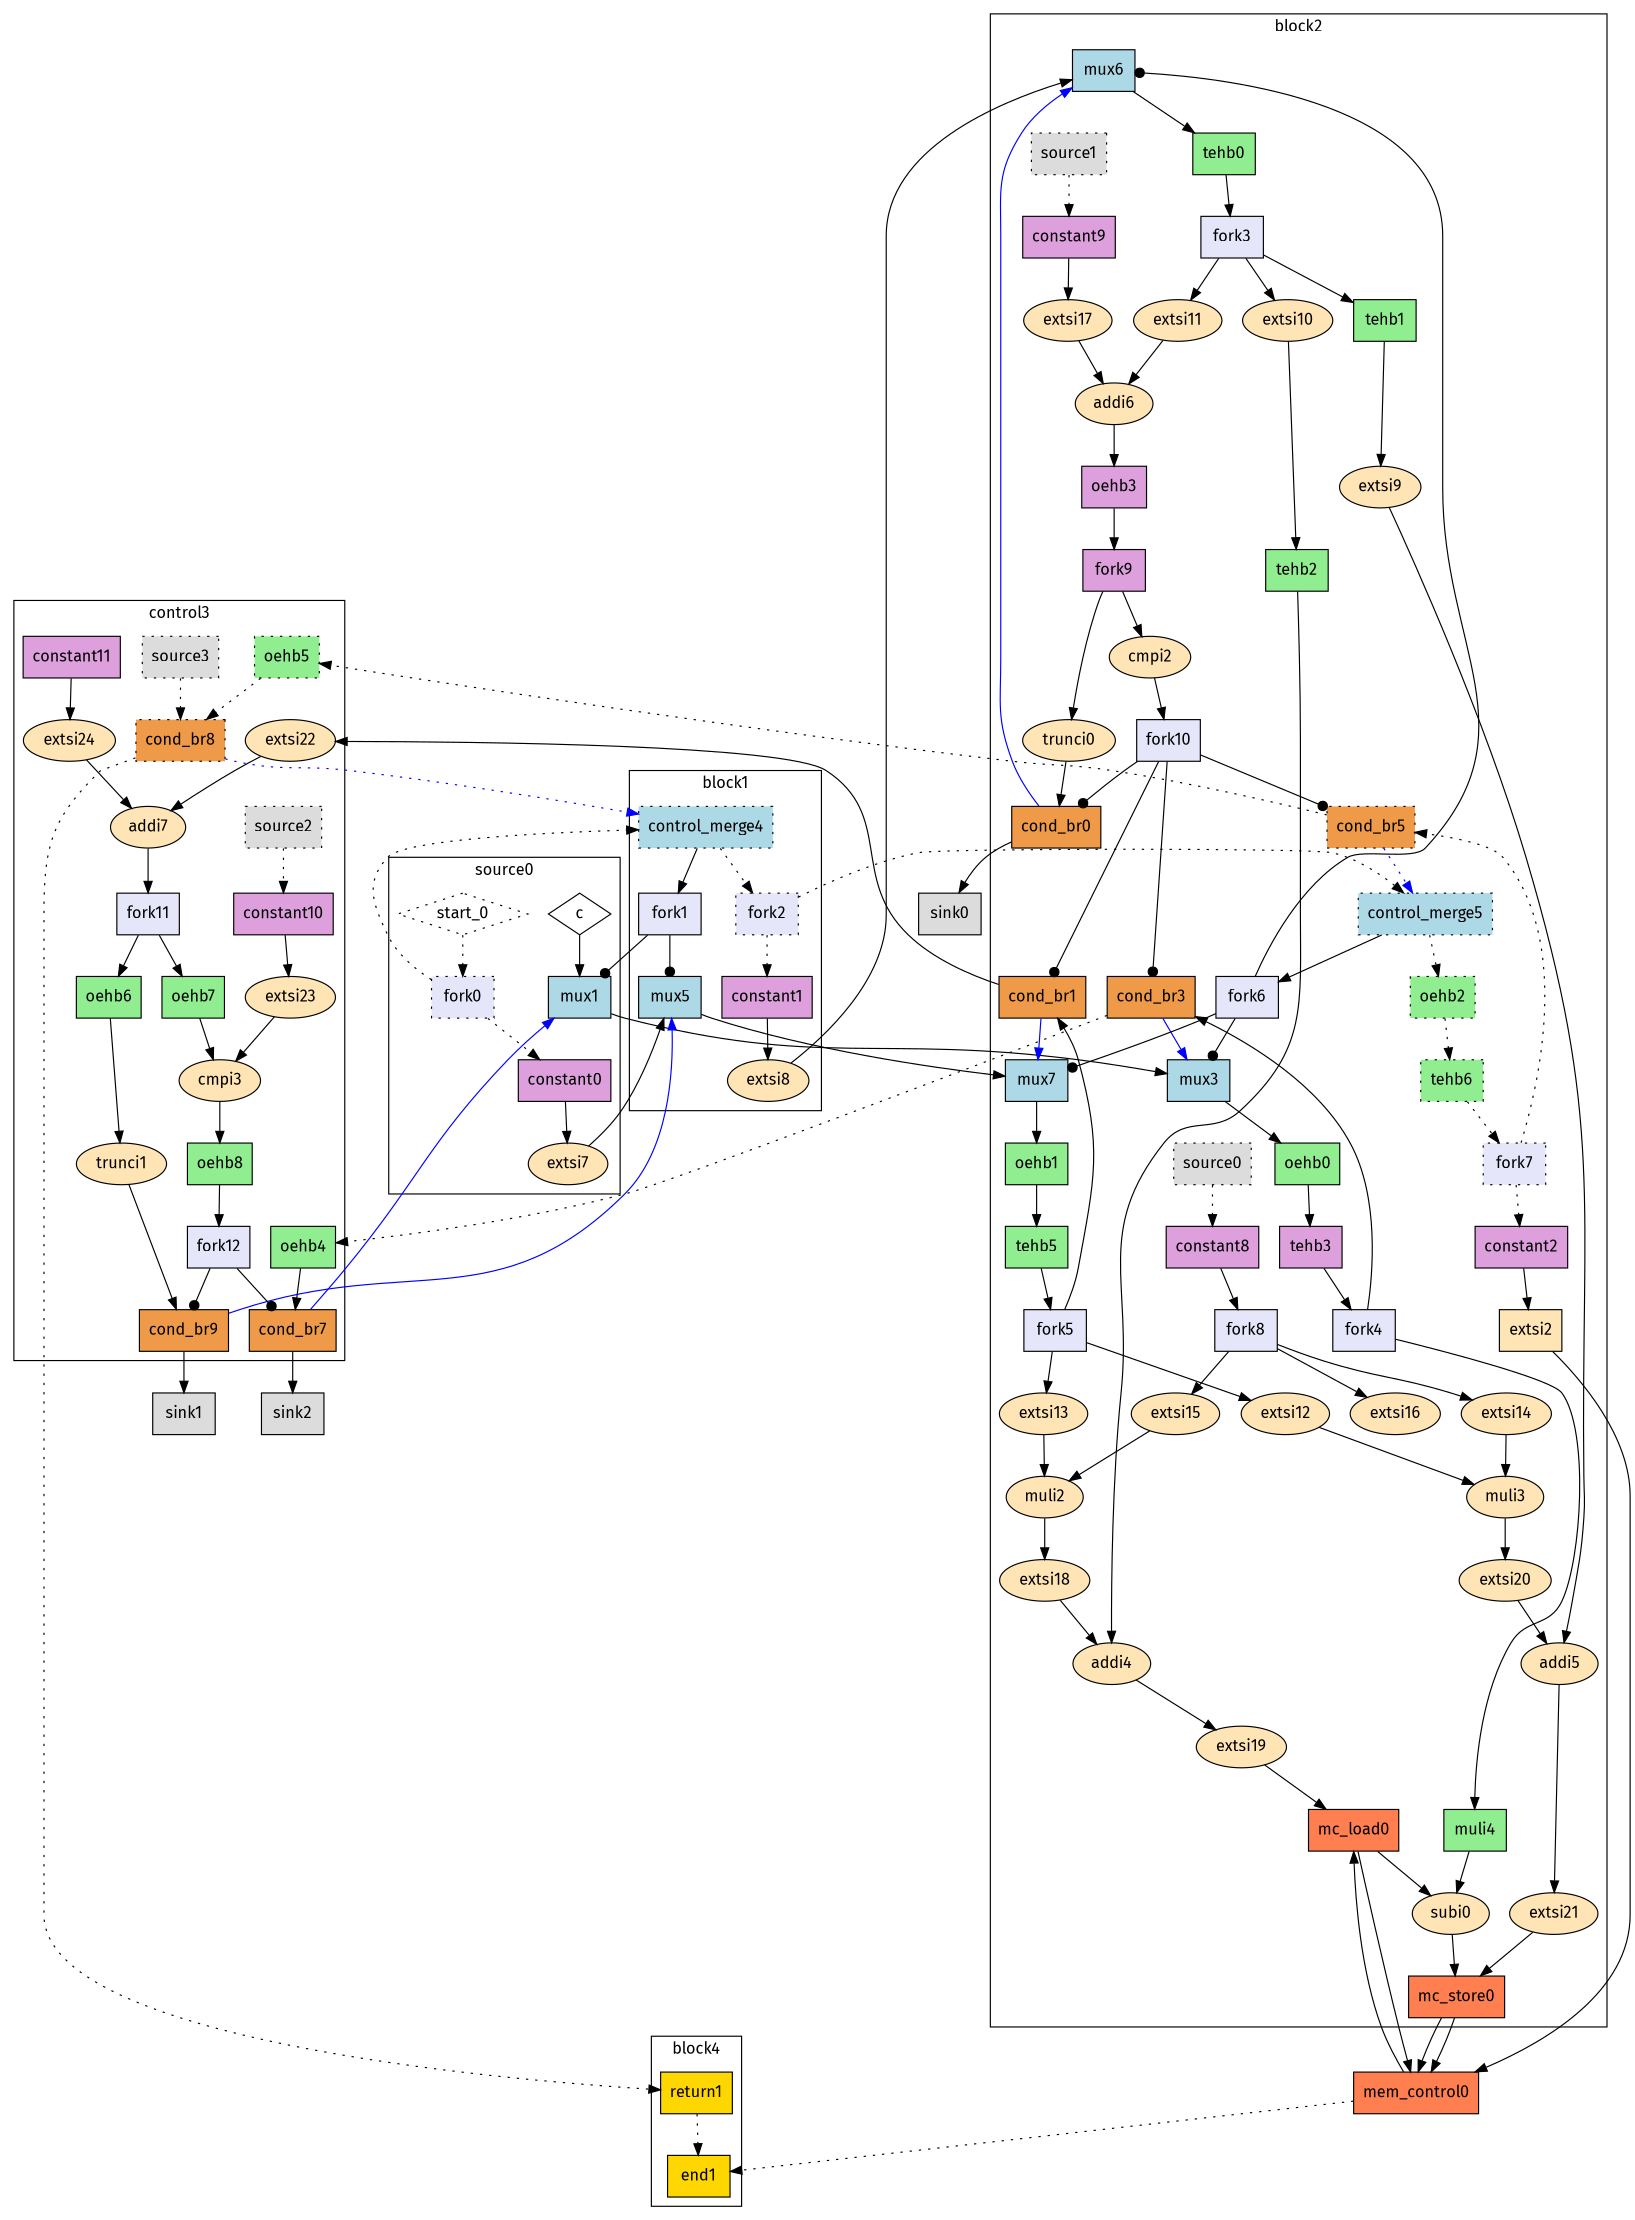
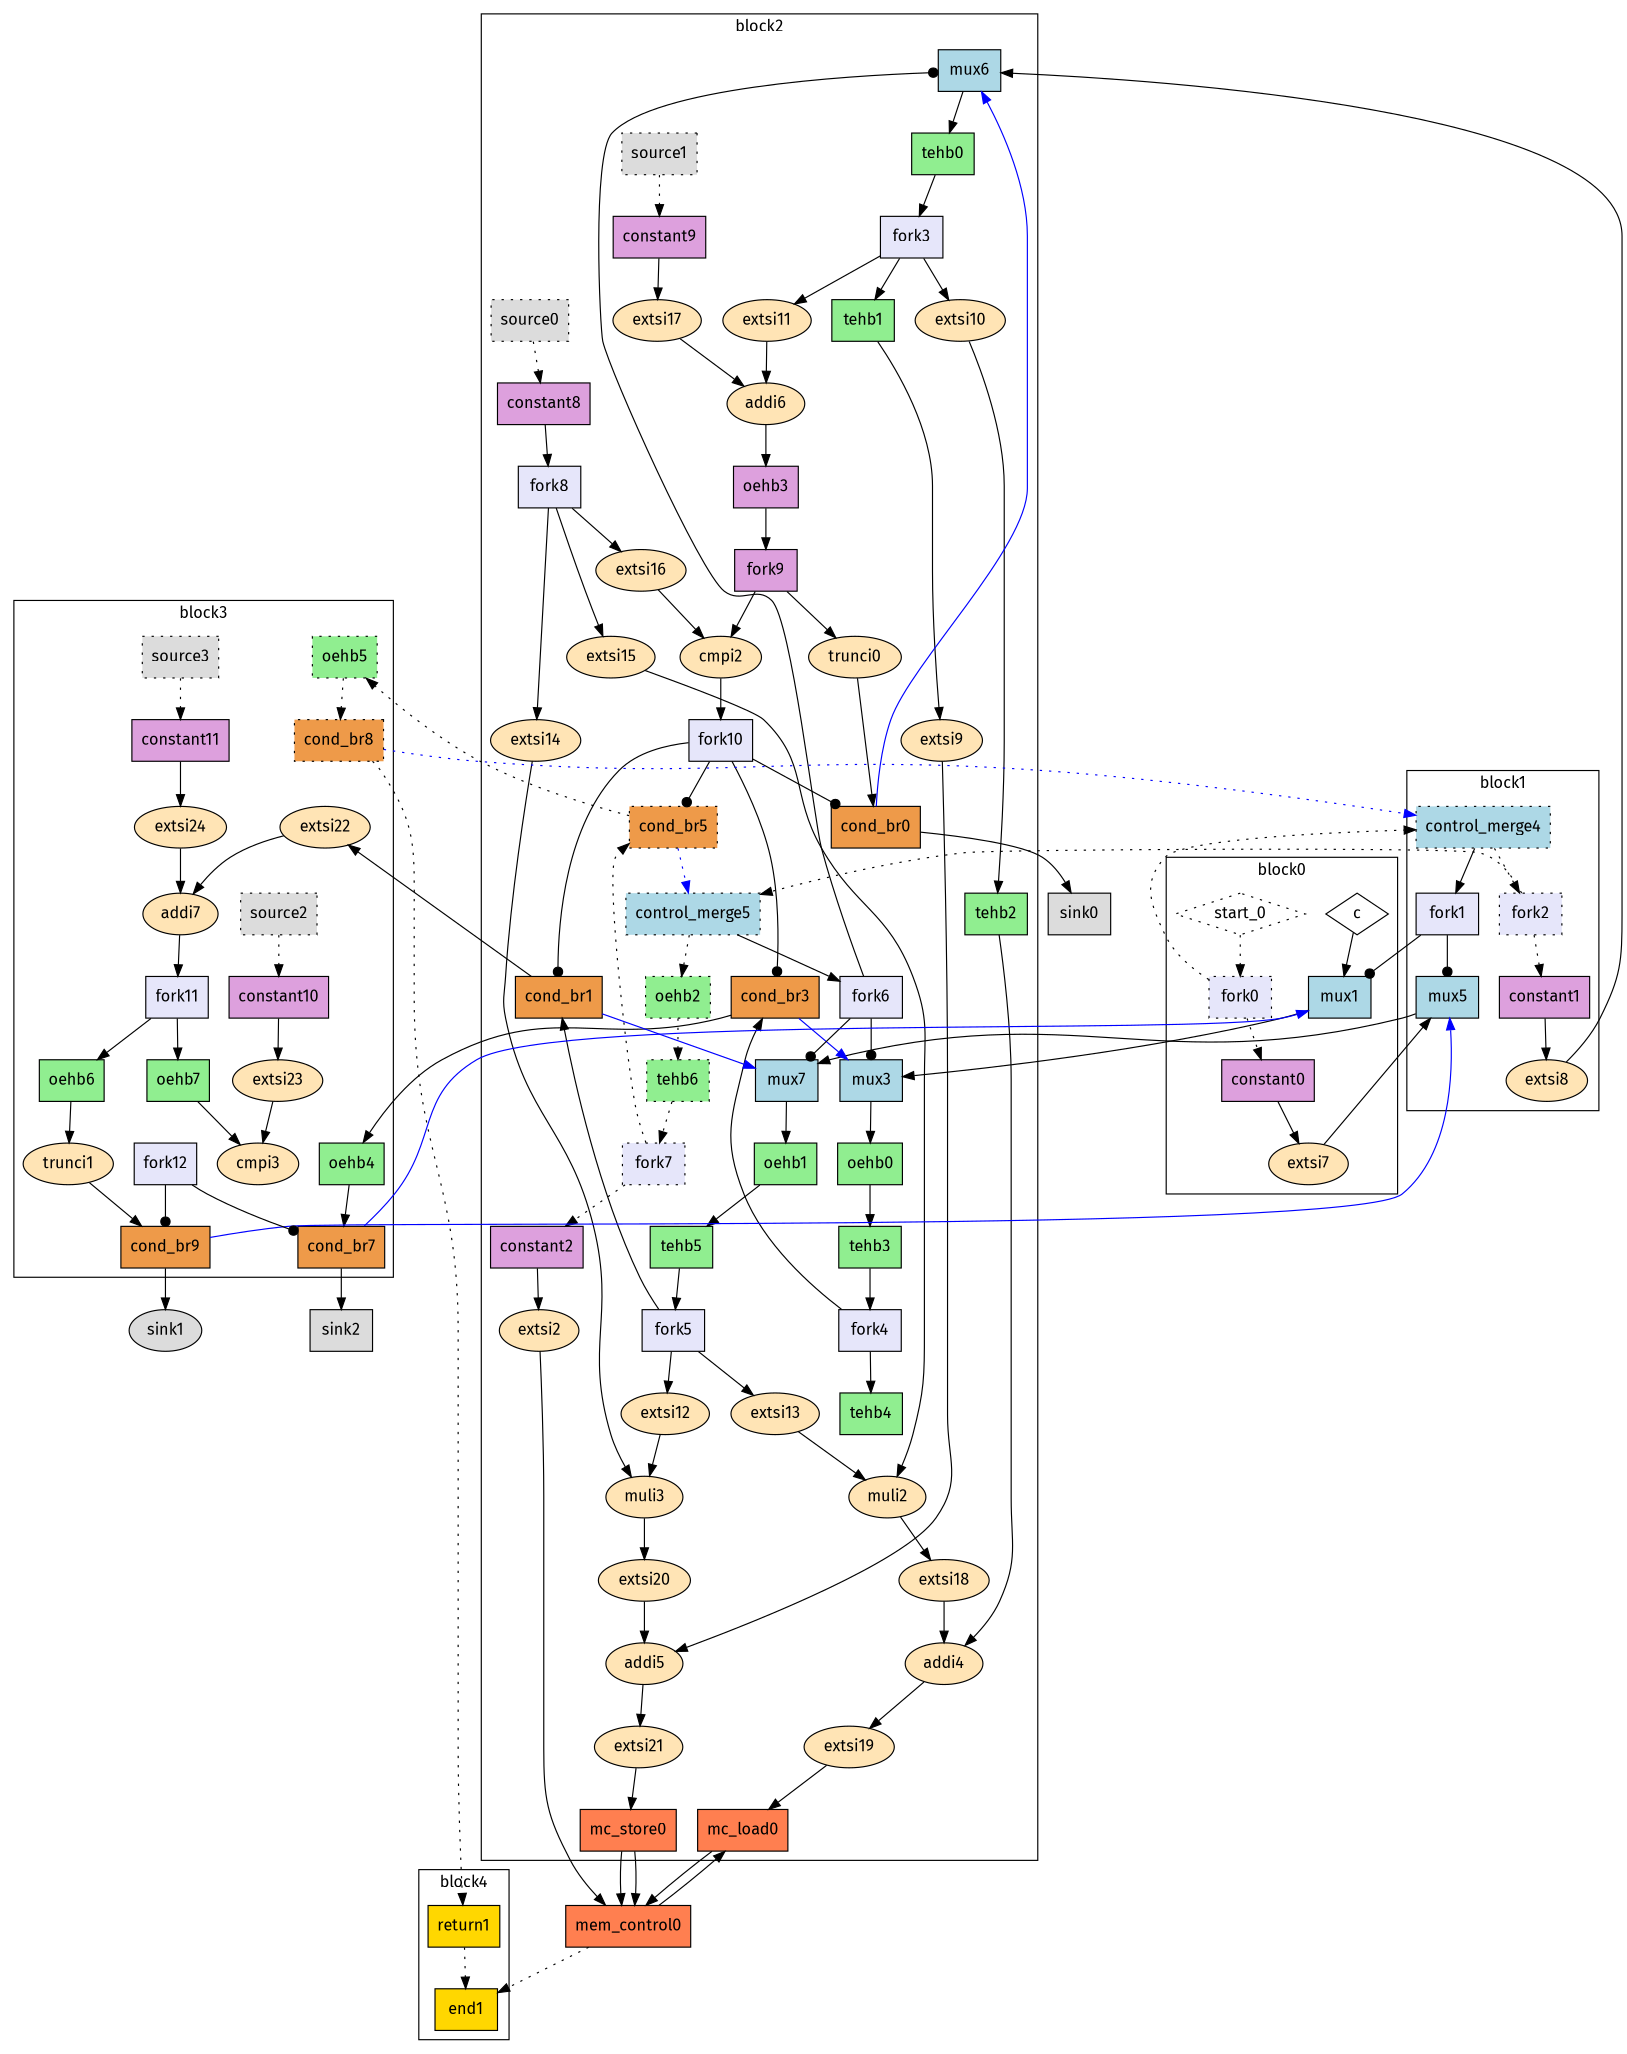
none -> (677, 610)
(179, 614) -> (204, 614)
(180, 693) -> (180, 693)
(504, 871) -> (1282, 871)
(735, 1156) -> (533, 1030)
(220, 1164) -> none
(1311, 1247) -> (870, 1247)
(1531, 1330) -> (539, 1330)
(184, 1414) -> (165, 1330)
(1475, 1830) -> (871, 1414)
(1451, 1914) -> none
